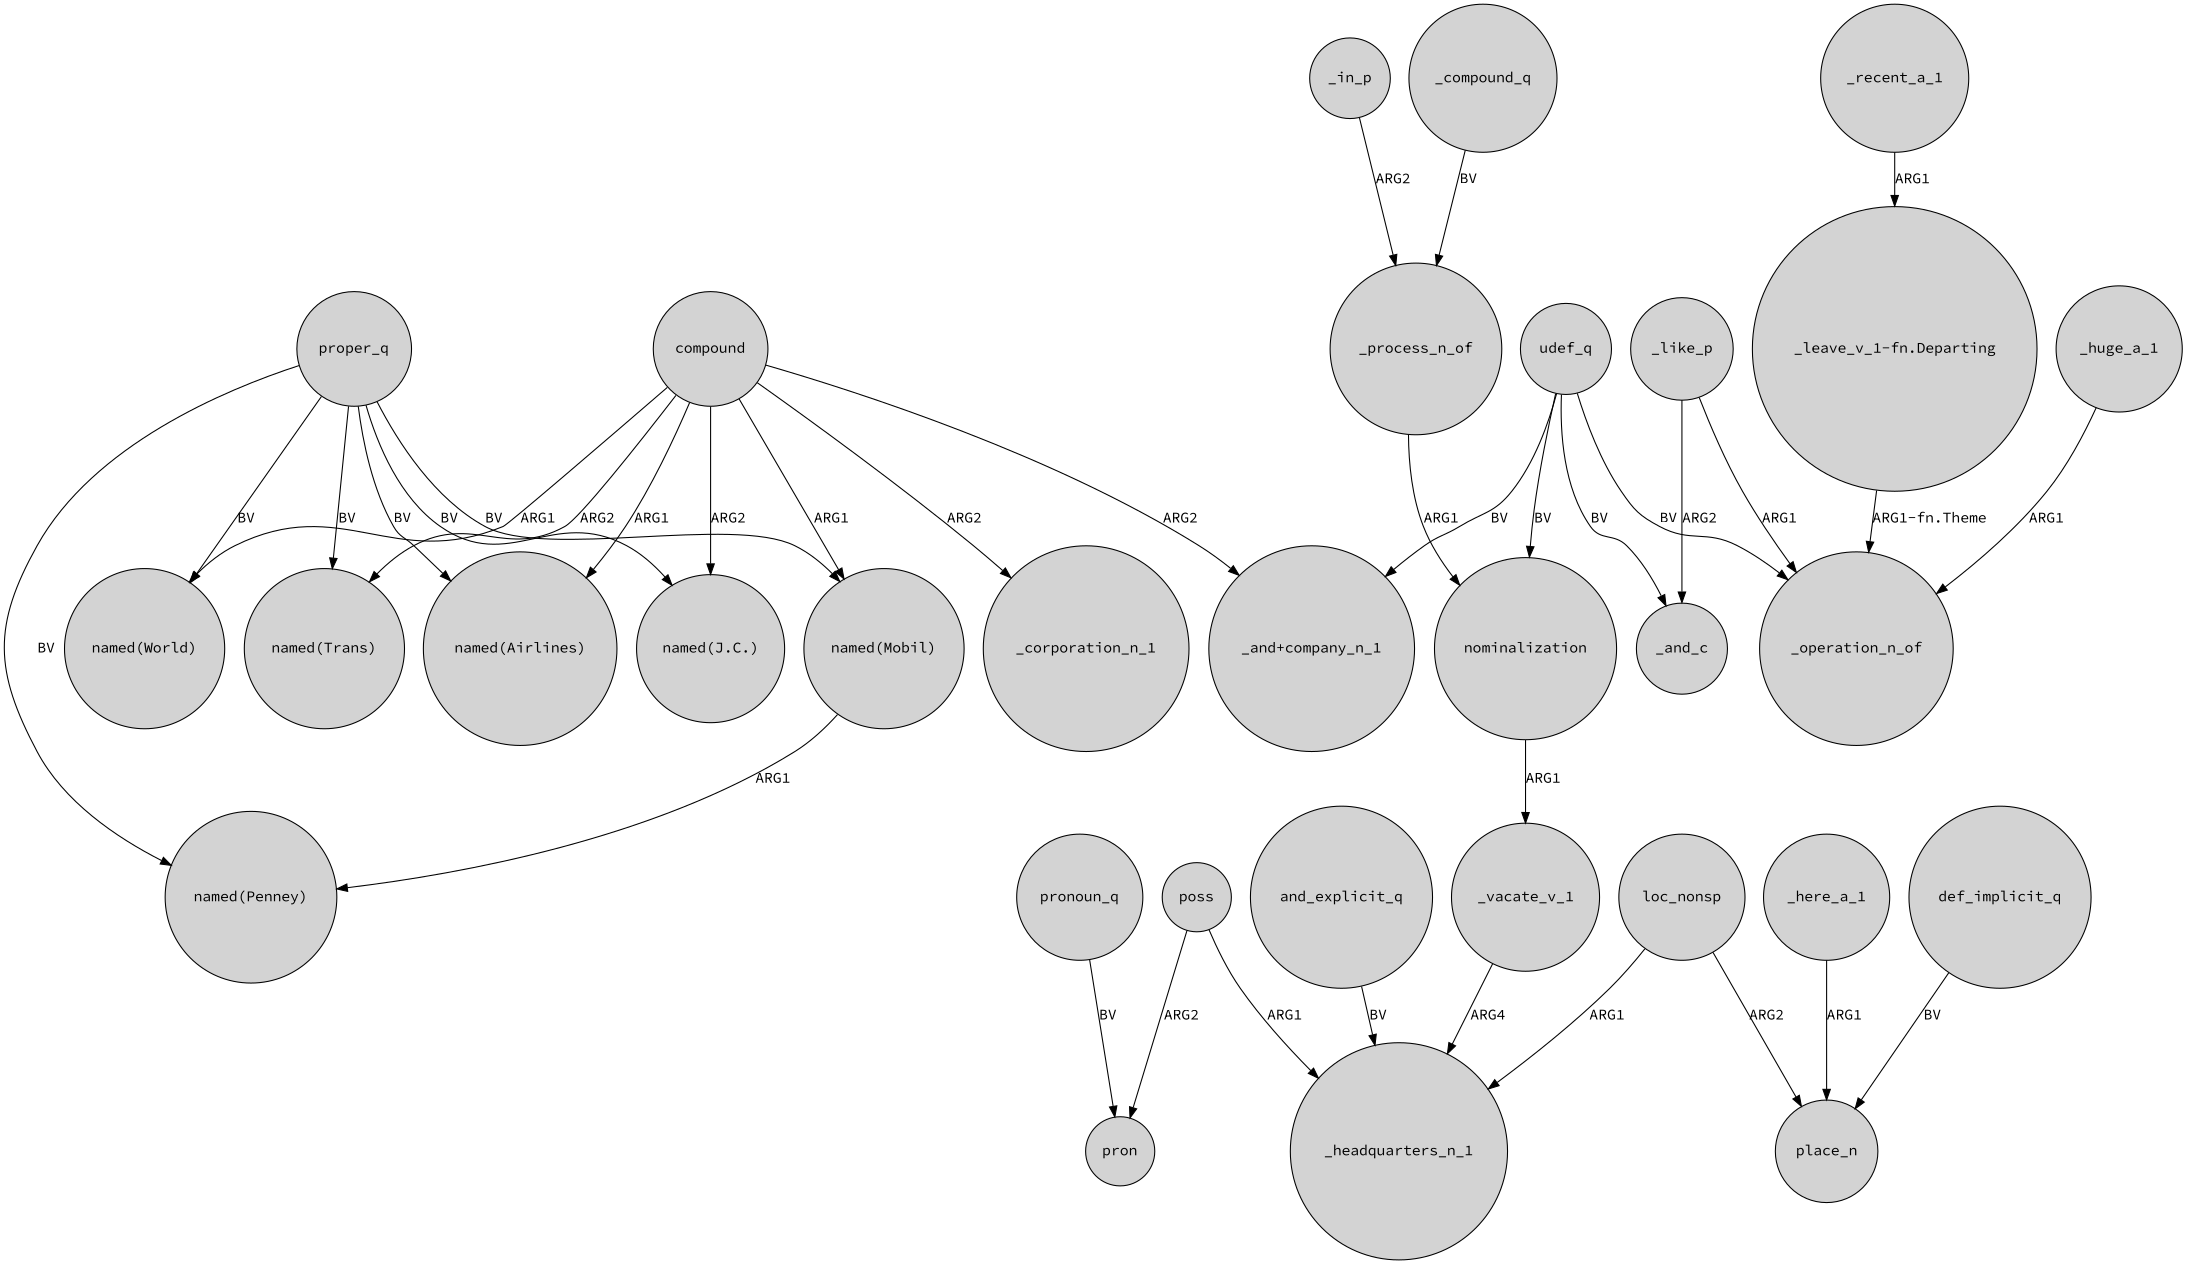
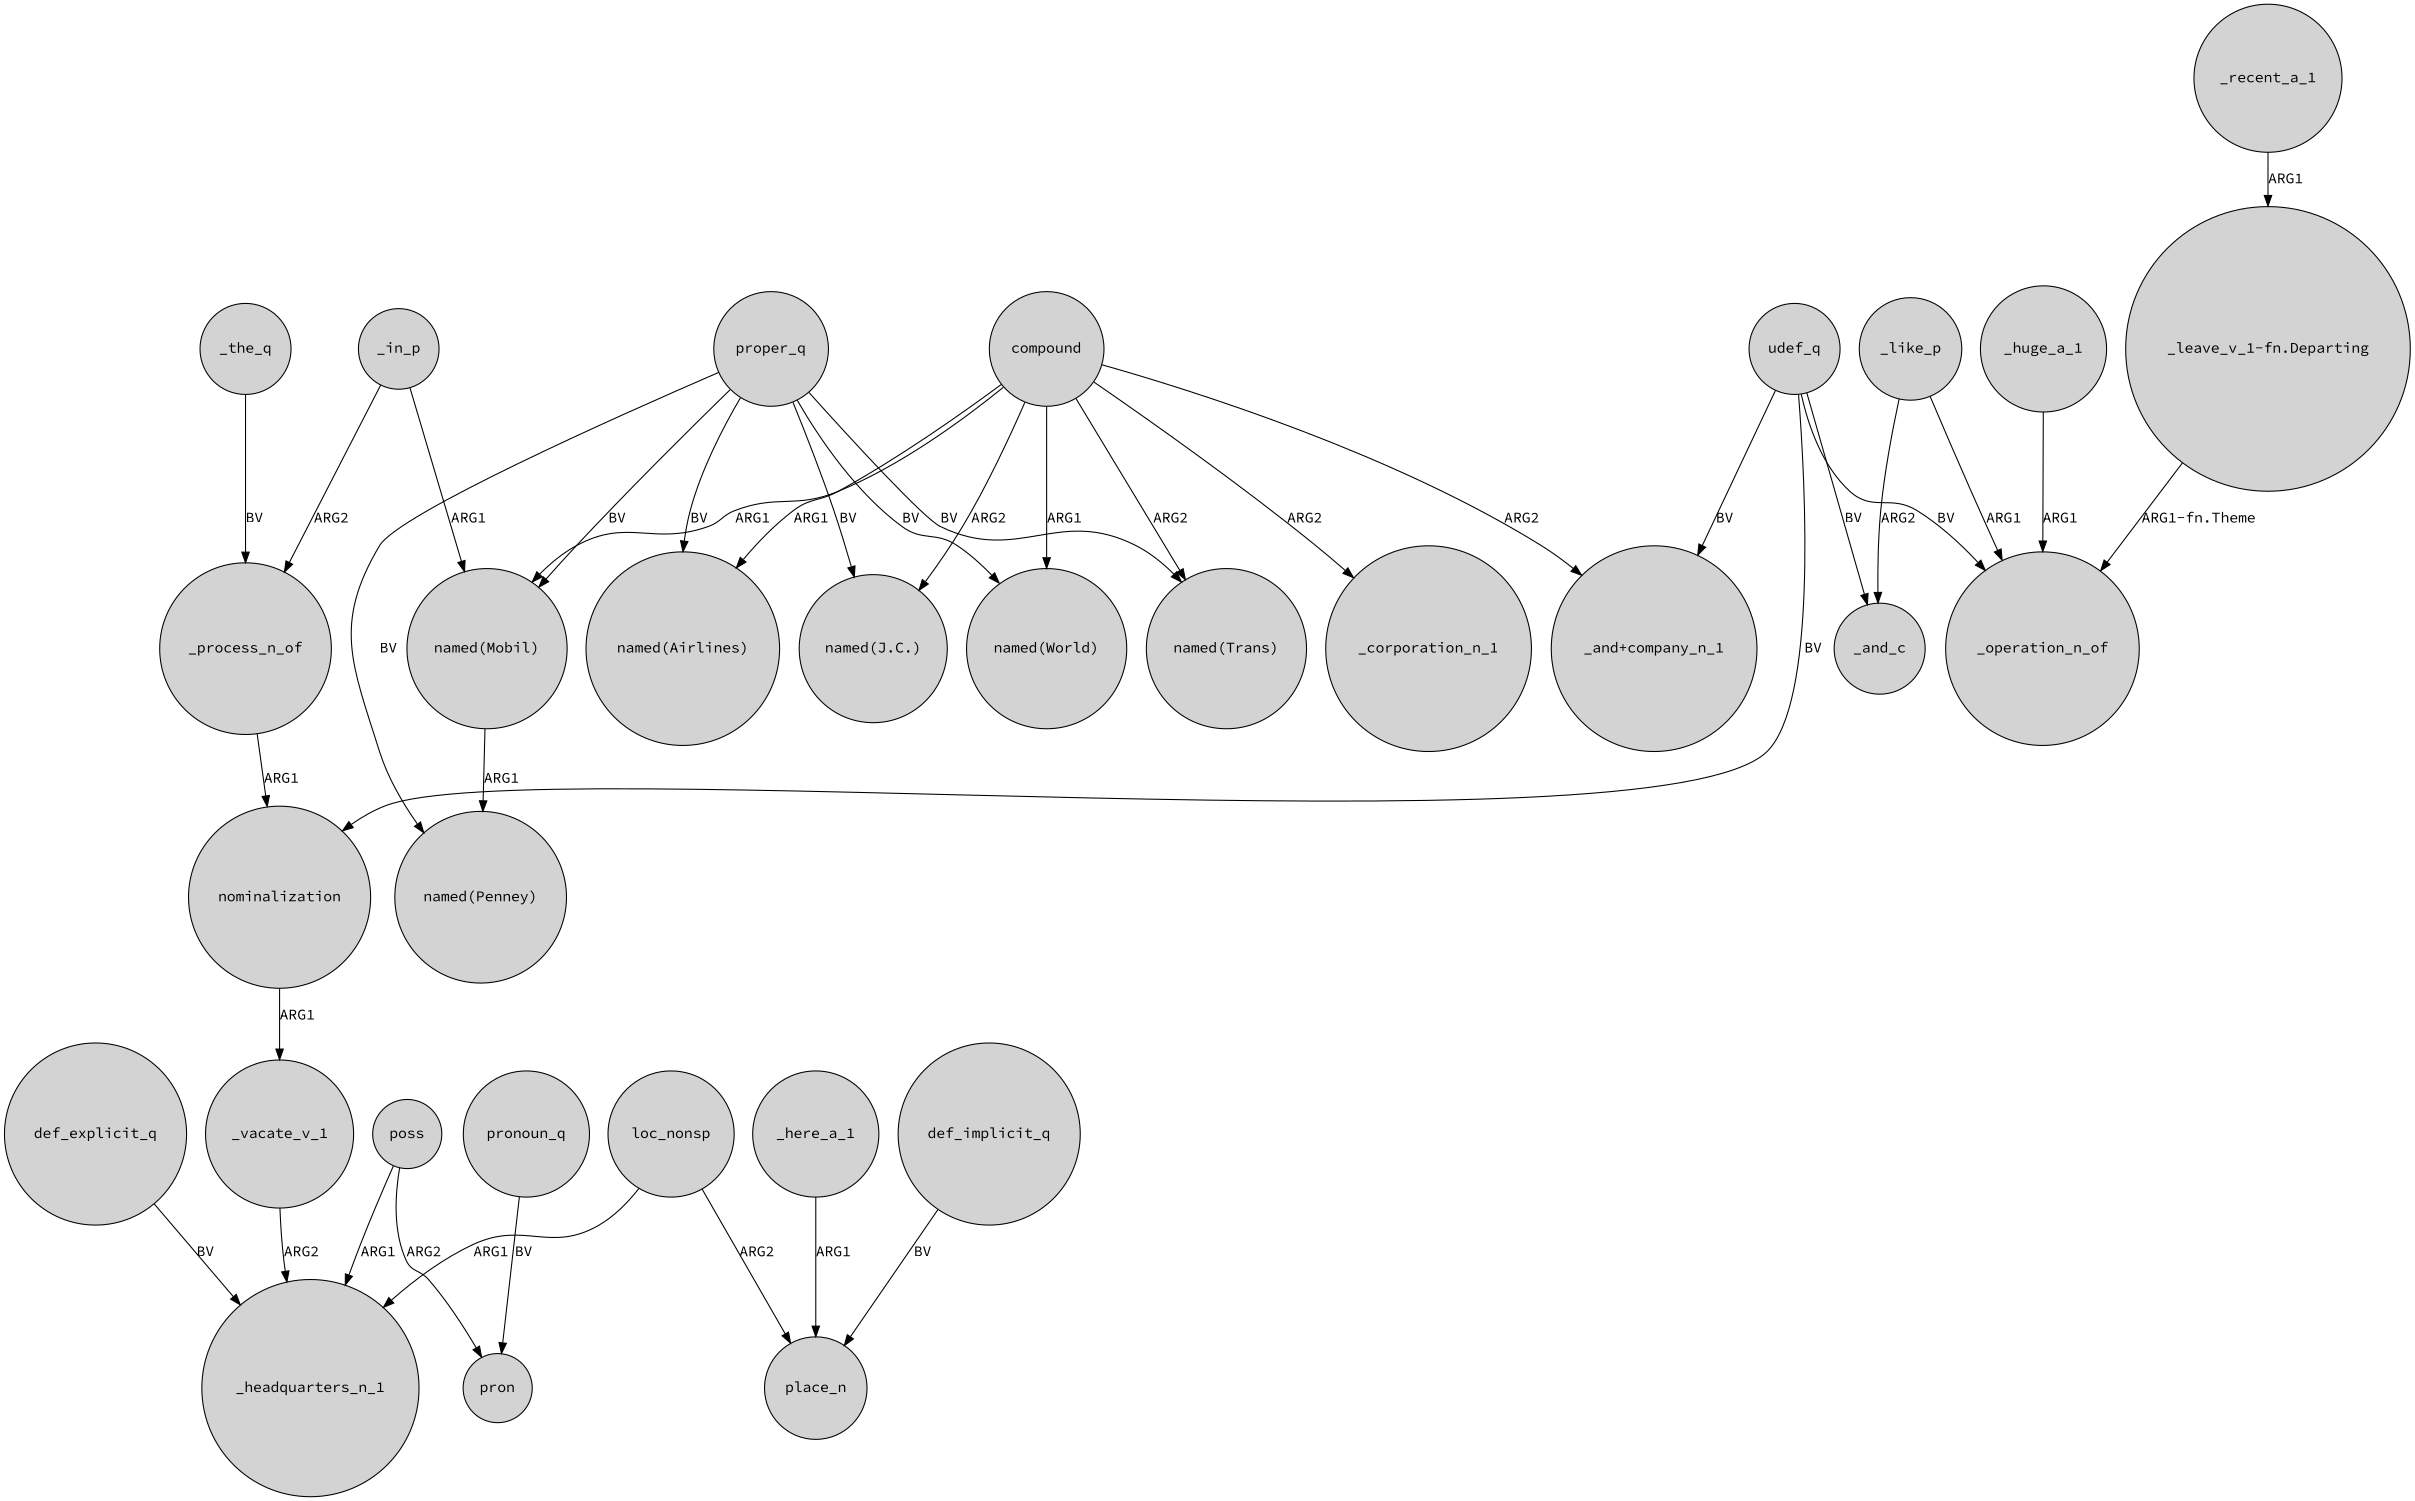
(1483, 78) -> (246, 349)
none -> (436, 474)
(1341, 897) -> (96, 1134)
(1488, 1016) -> (302, 1252)
